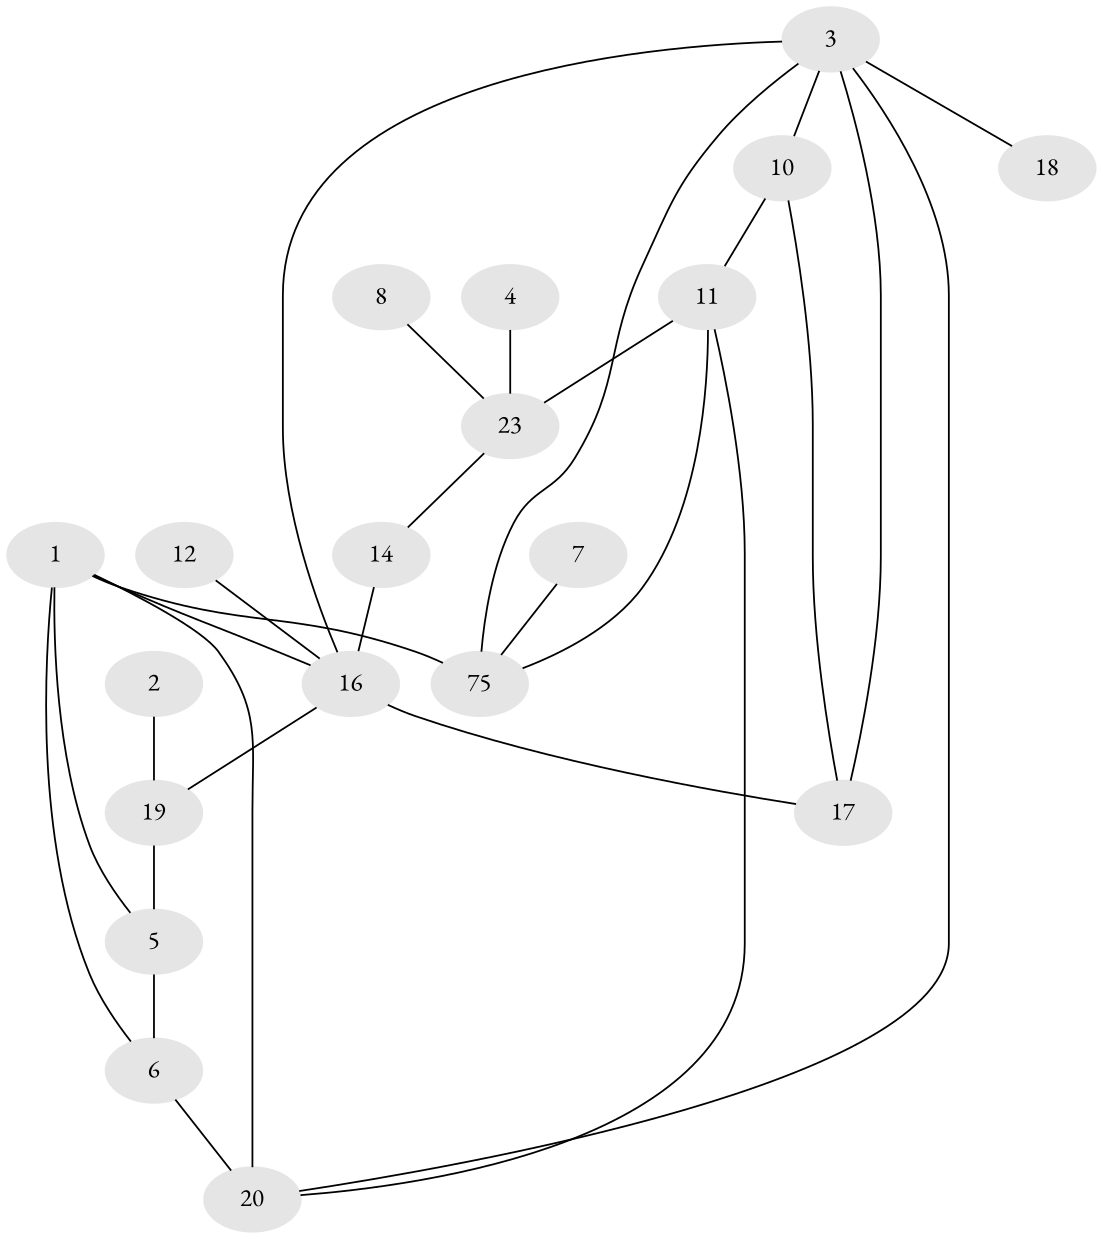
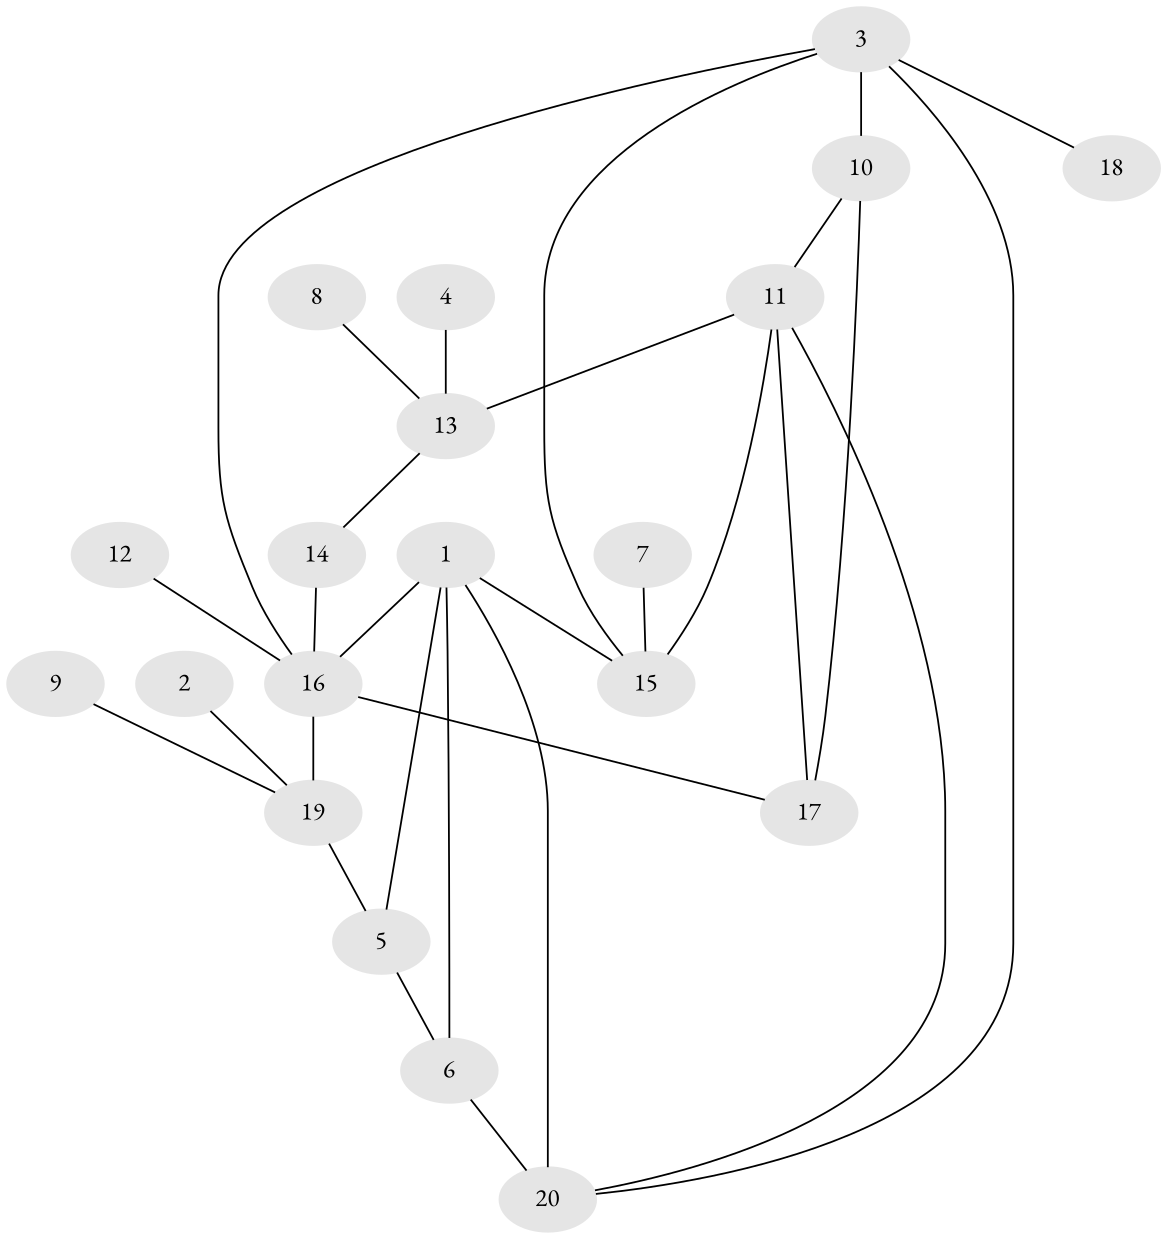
(881, 425) -> (792, 555)
(510, 426) -> (446, 426)
none -> (55, 684)
(480, 684) -> (646, 684)
